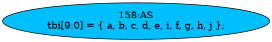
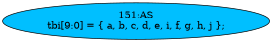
(136, 21) -> (136, 21)
